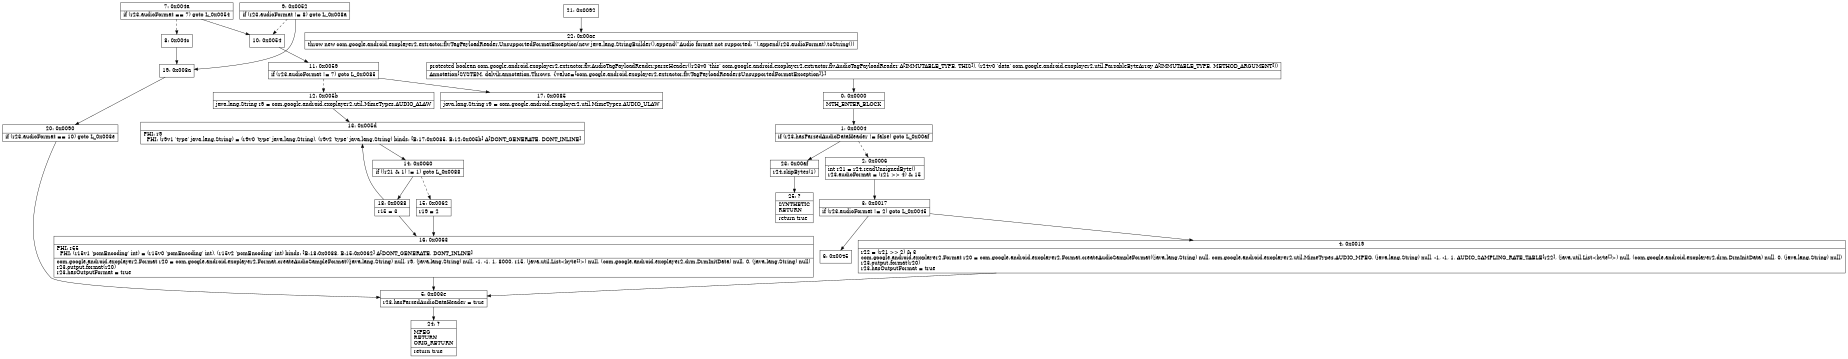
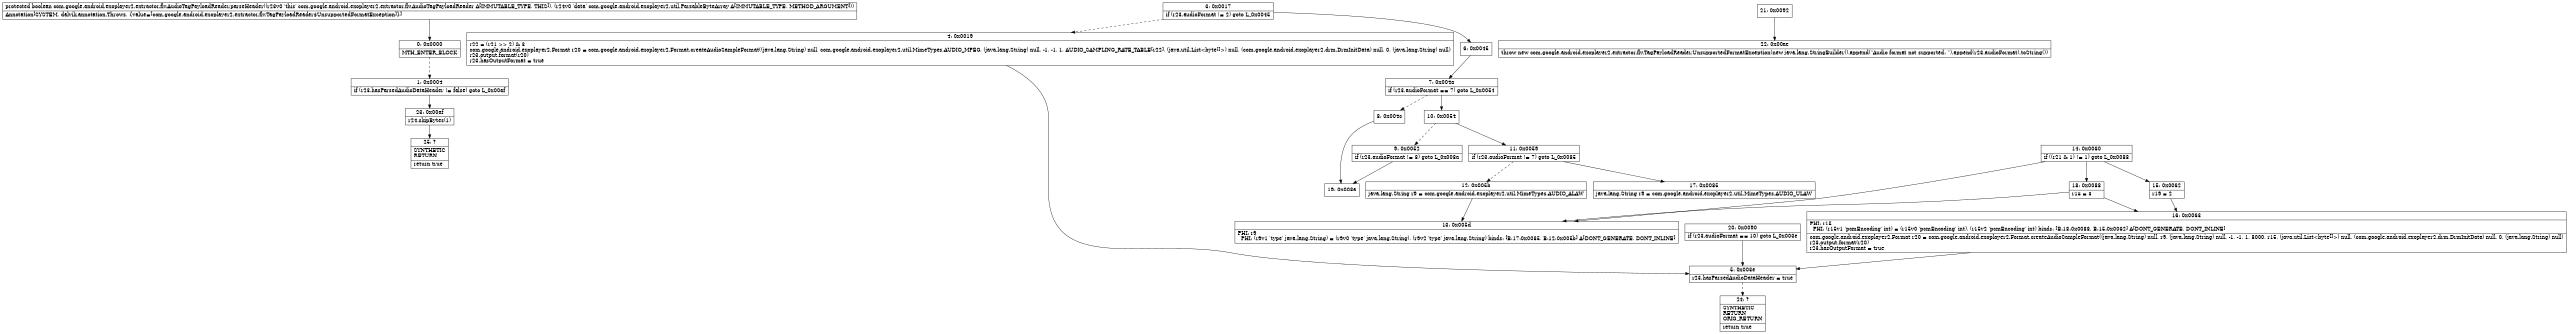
(281, 25) -> (1426, 133)
none -> (1461, 66)
(122, 100) -> none
(854, 115) -> (430, 66)
(391, 151) -> (1813, 199)
(875, 168) -> none
(425, 186) -> (2125, 171)
(1060, 227) -> (1119, 26)
(69, 248) -> (1822, 224)
(434, 312) -> (1743, 287)
(422, 333) -> (1739, 308)
